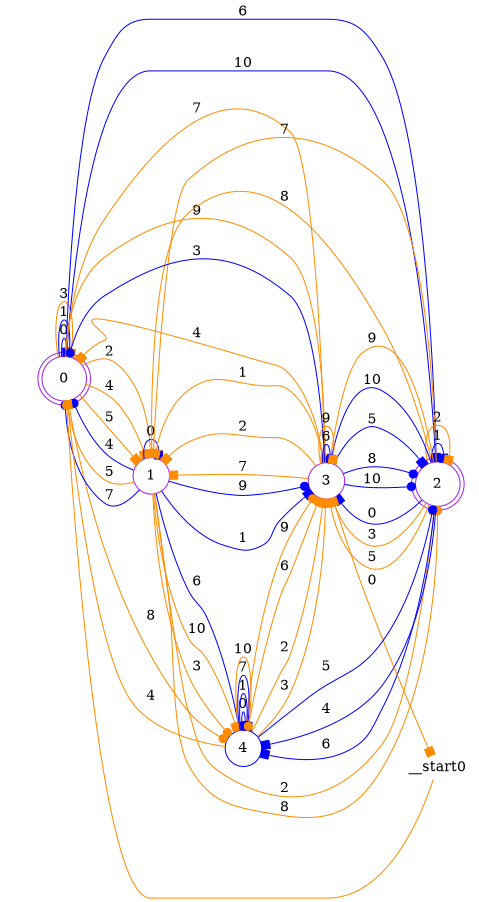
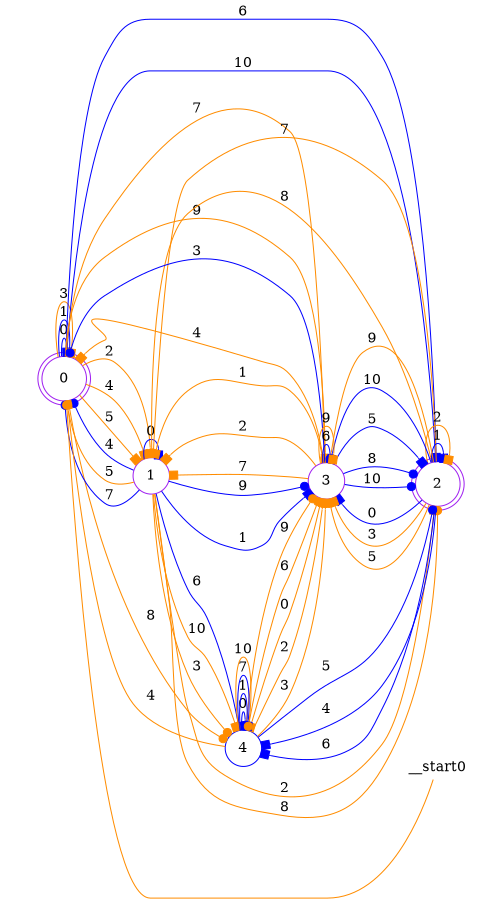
(99, 611) -> (99, 611)
(376, 623) -> (290, 611)
